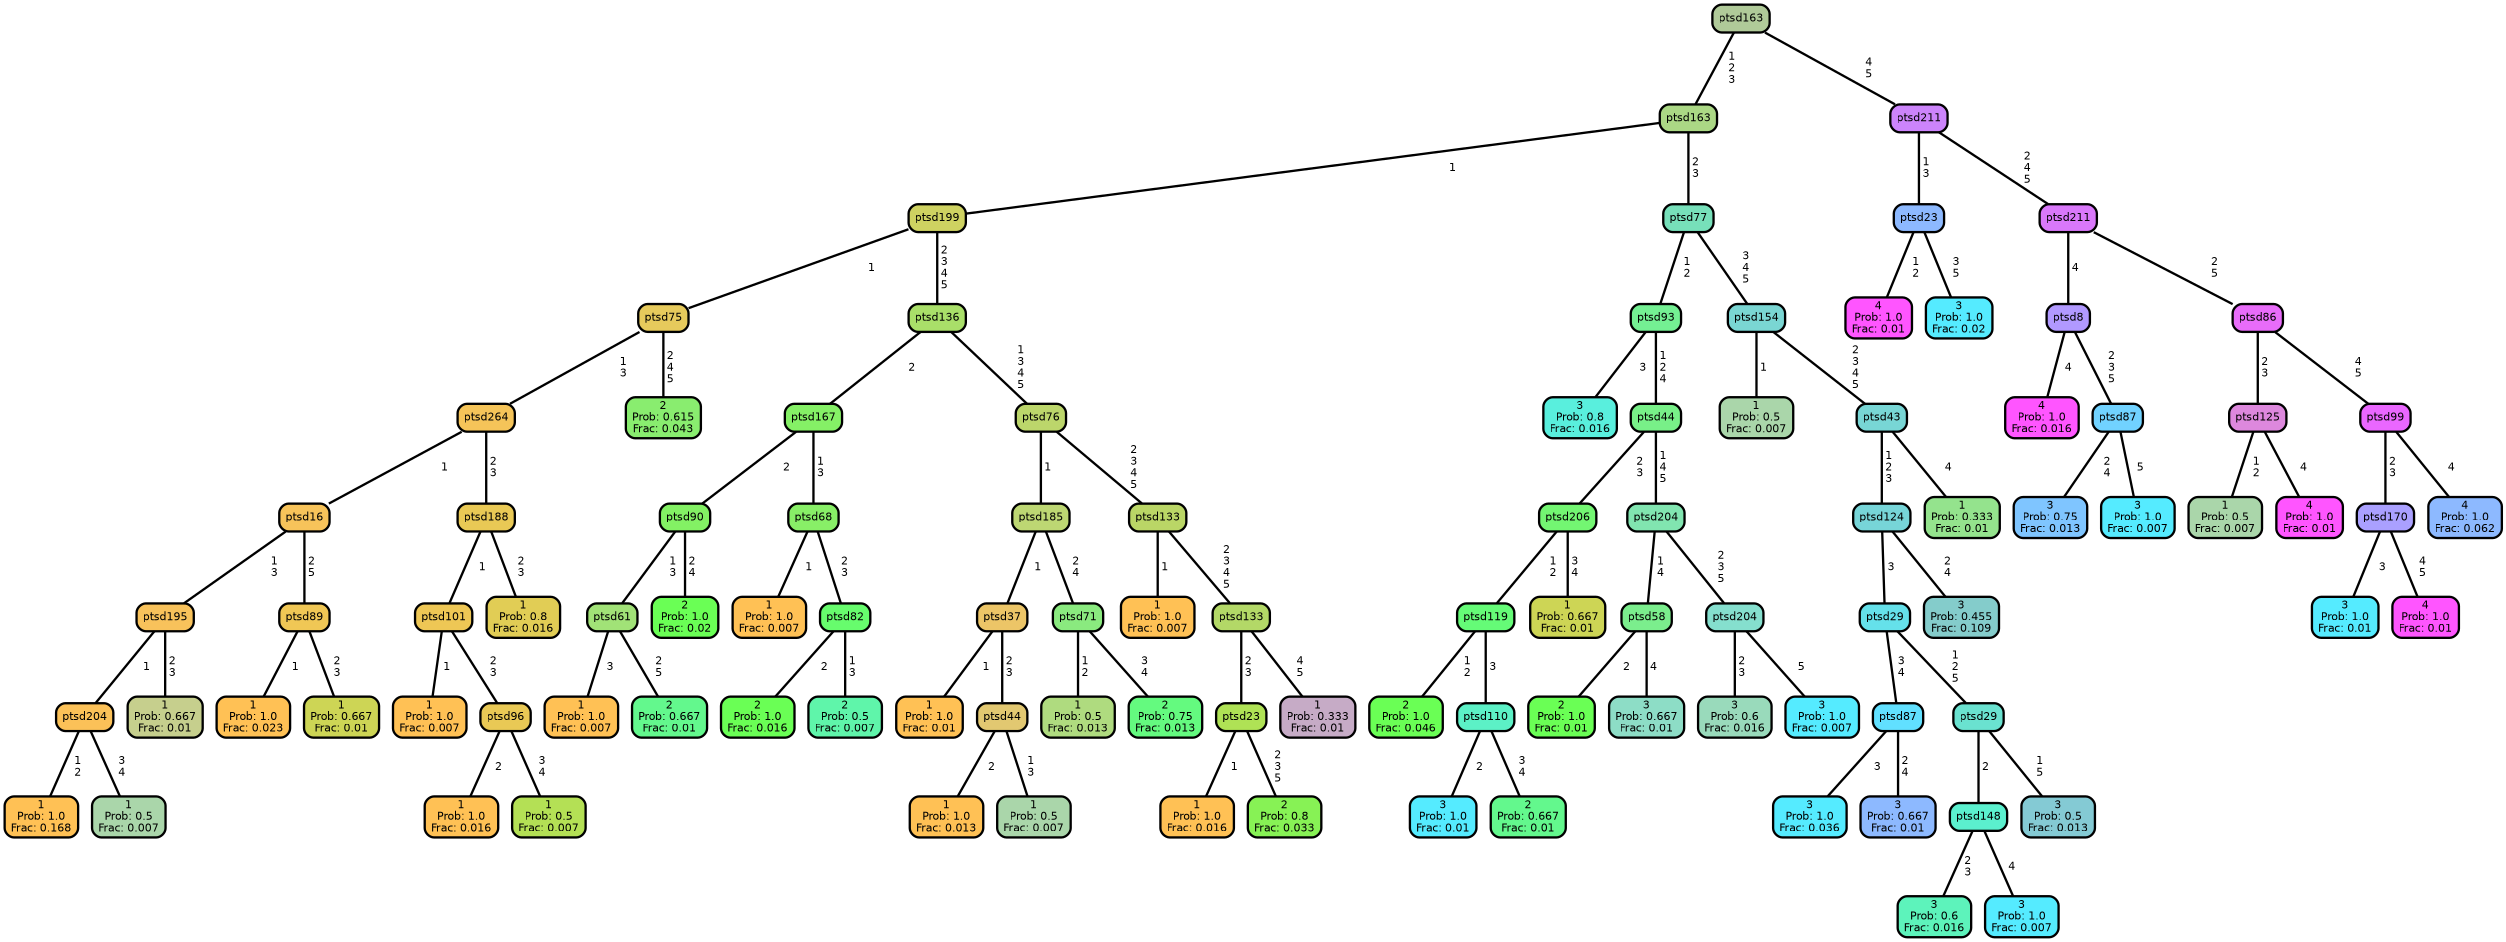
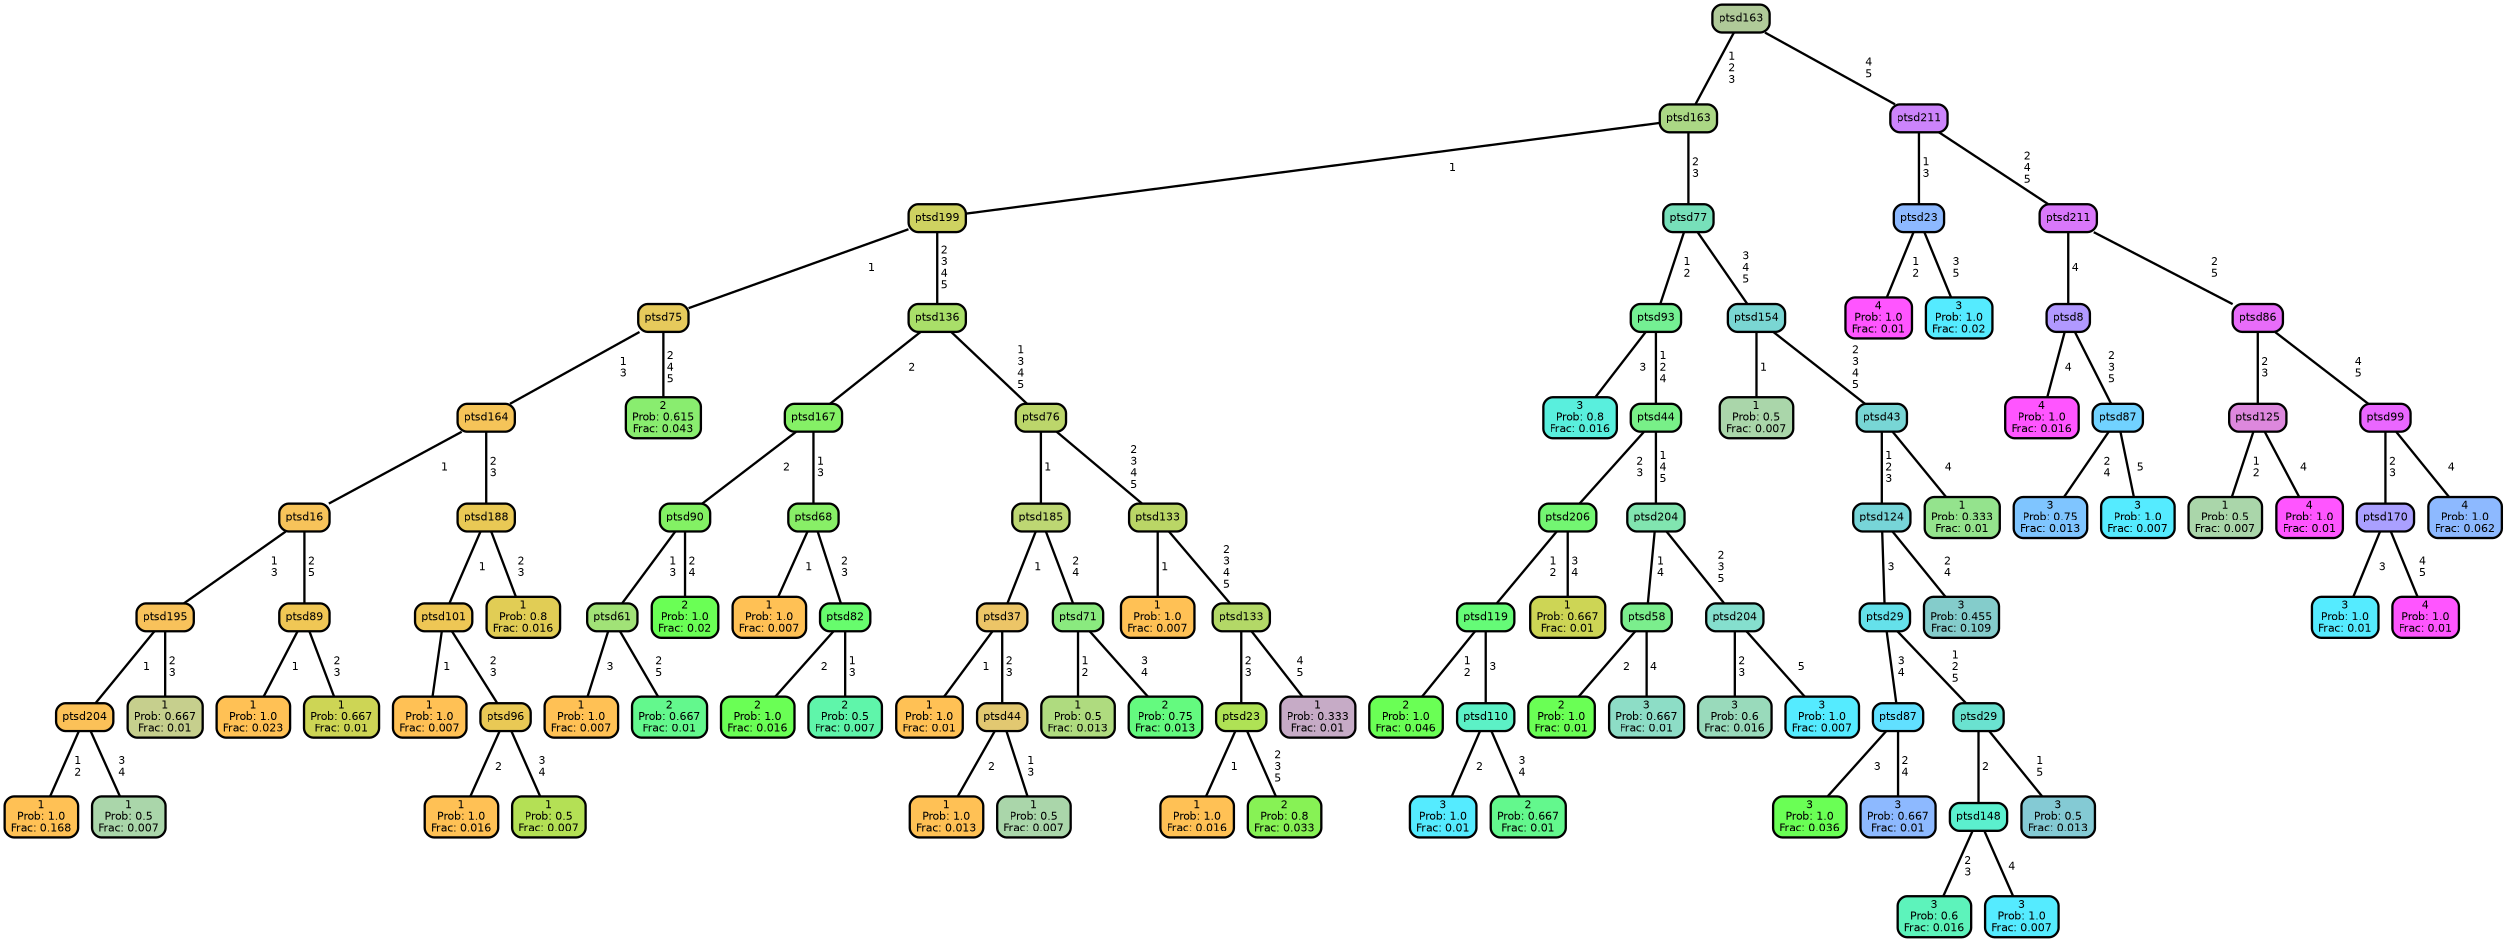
(486, 418) -> (486, 418)
(1810, 817) -> (1810, 817)
